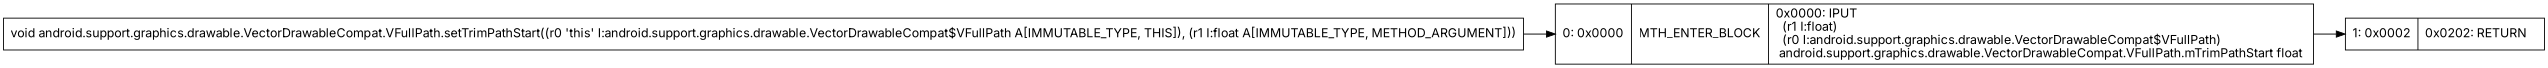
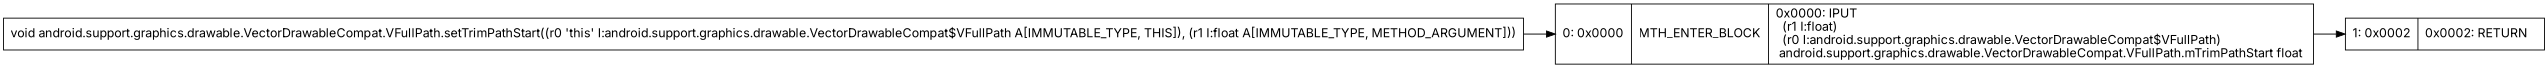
(2481, 34) -> (2481, 34)
